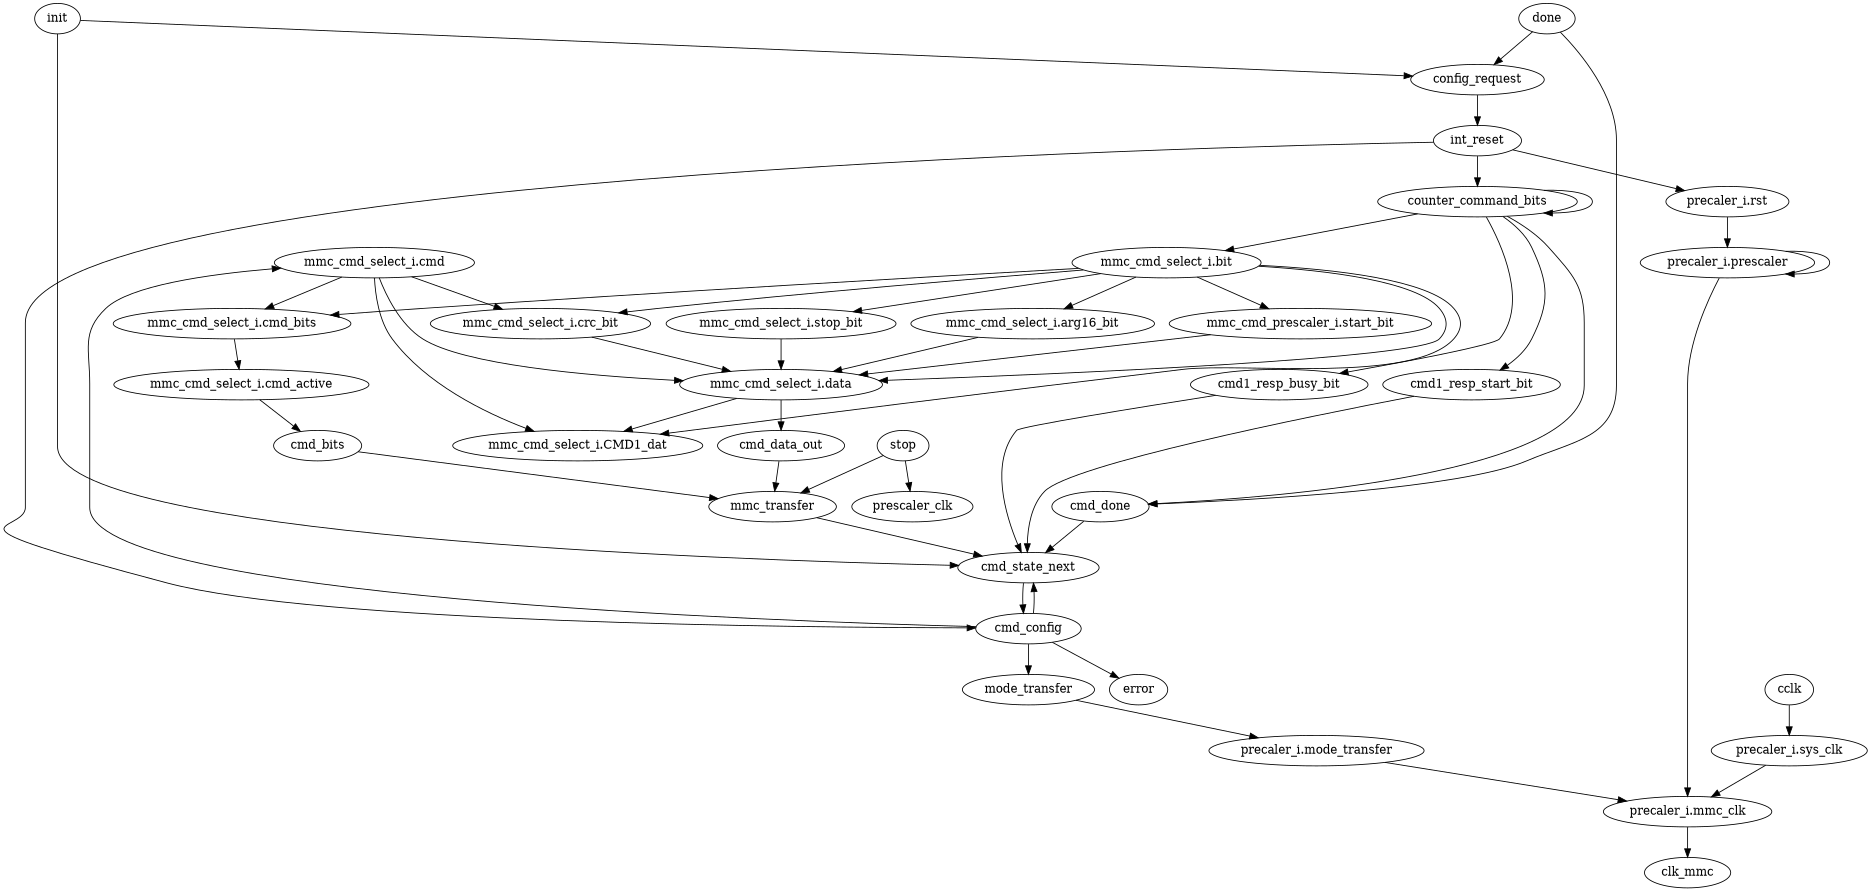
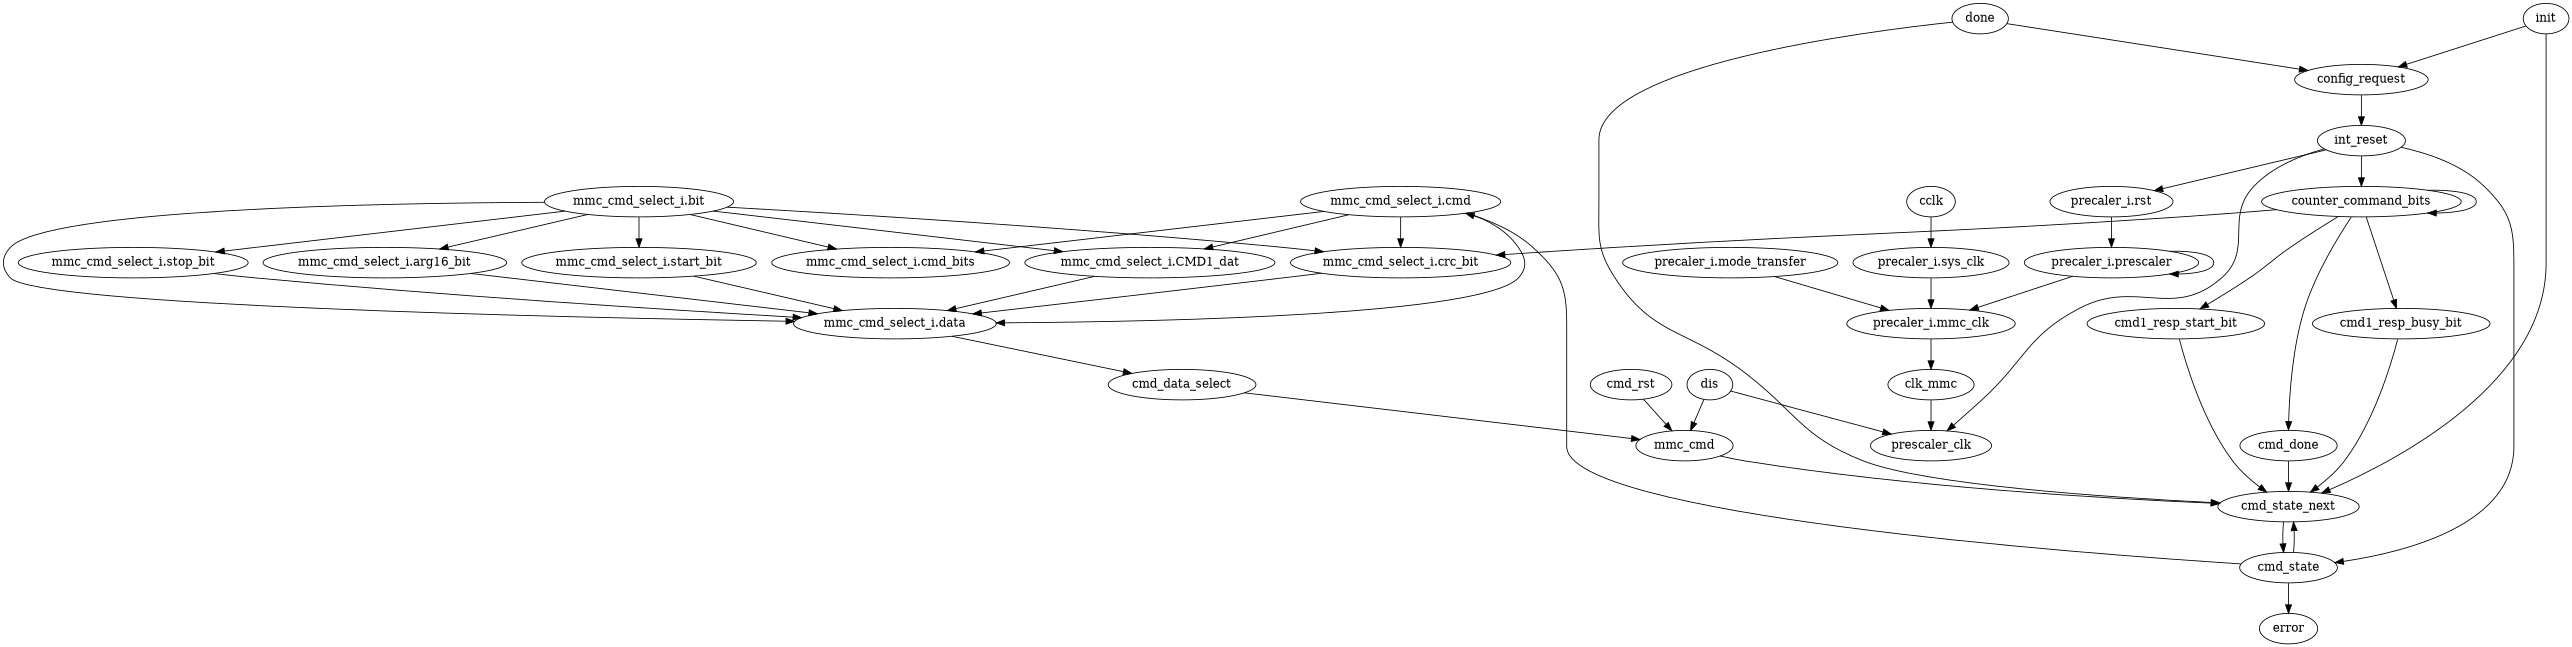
(1326, 231) -> (1891, 233)
none -> (2156, 298)
(1300, 324) -> (639, 263)
(241, 385) -> none
none -> (1931, 411)
(685, 414) -> (1025, 292)
(1584, 438) -> (1662, 325)
(318, 446) -> (1631, 385)
(781, 446) -> (1182, 385)
(903, 446) -> (1710, 385)
(773, 507) -> (1684, 446)
(1028, 629) -> (2289, 568)
(1028, 690) -> none
